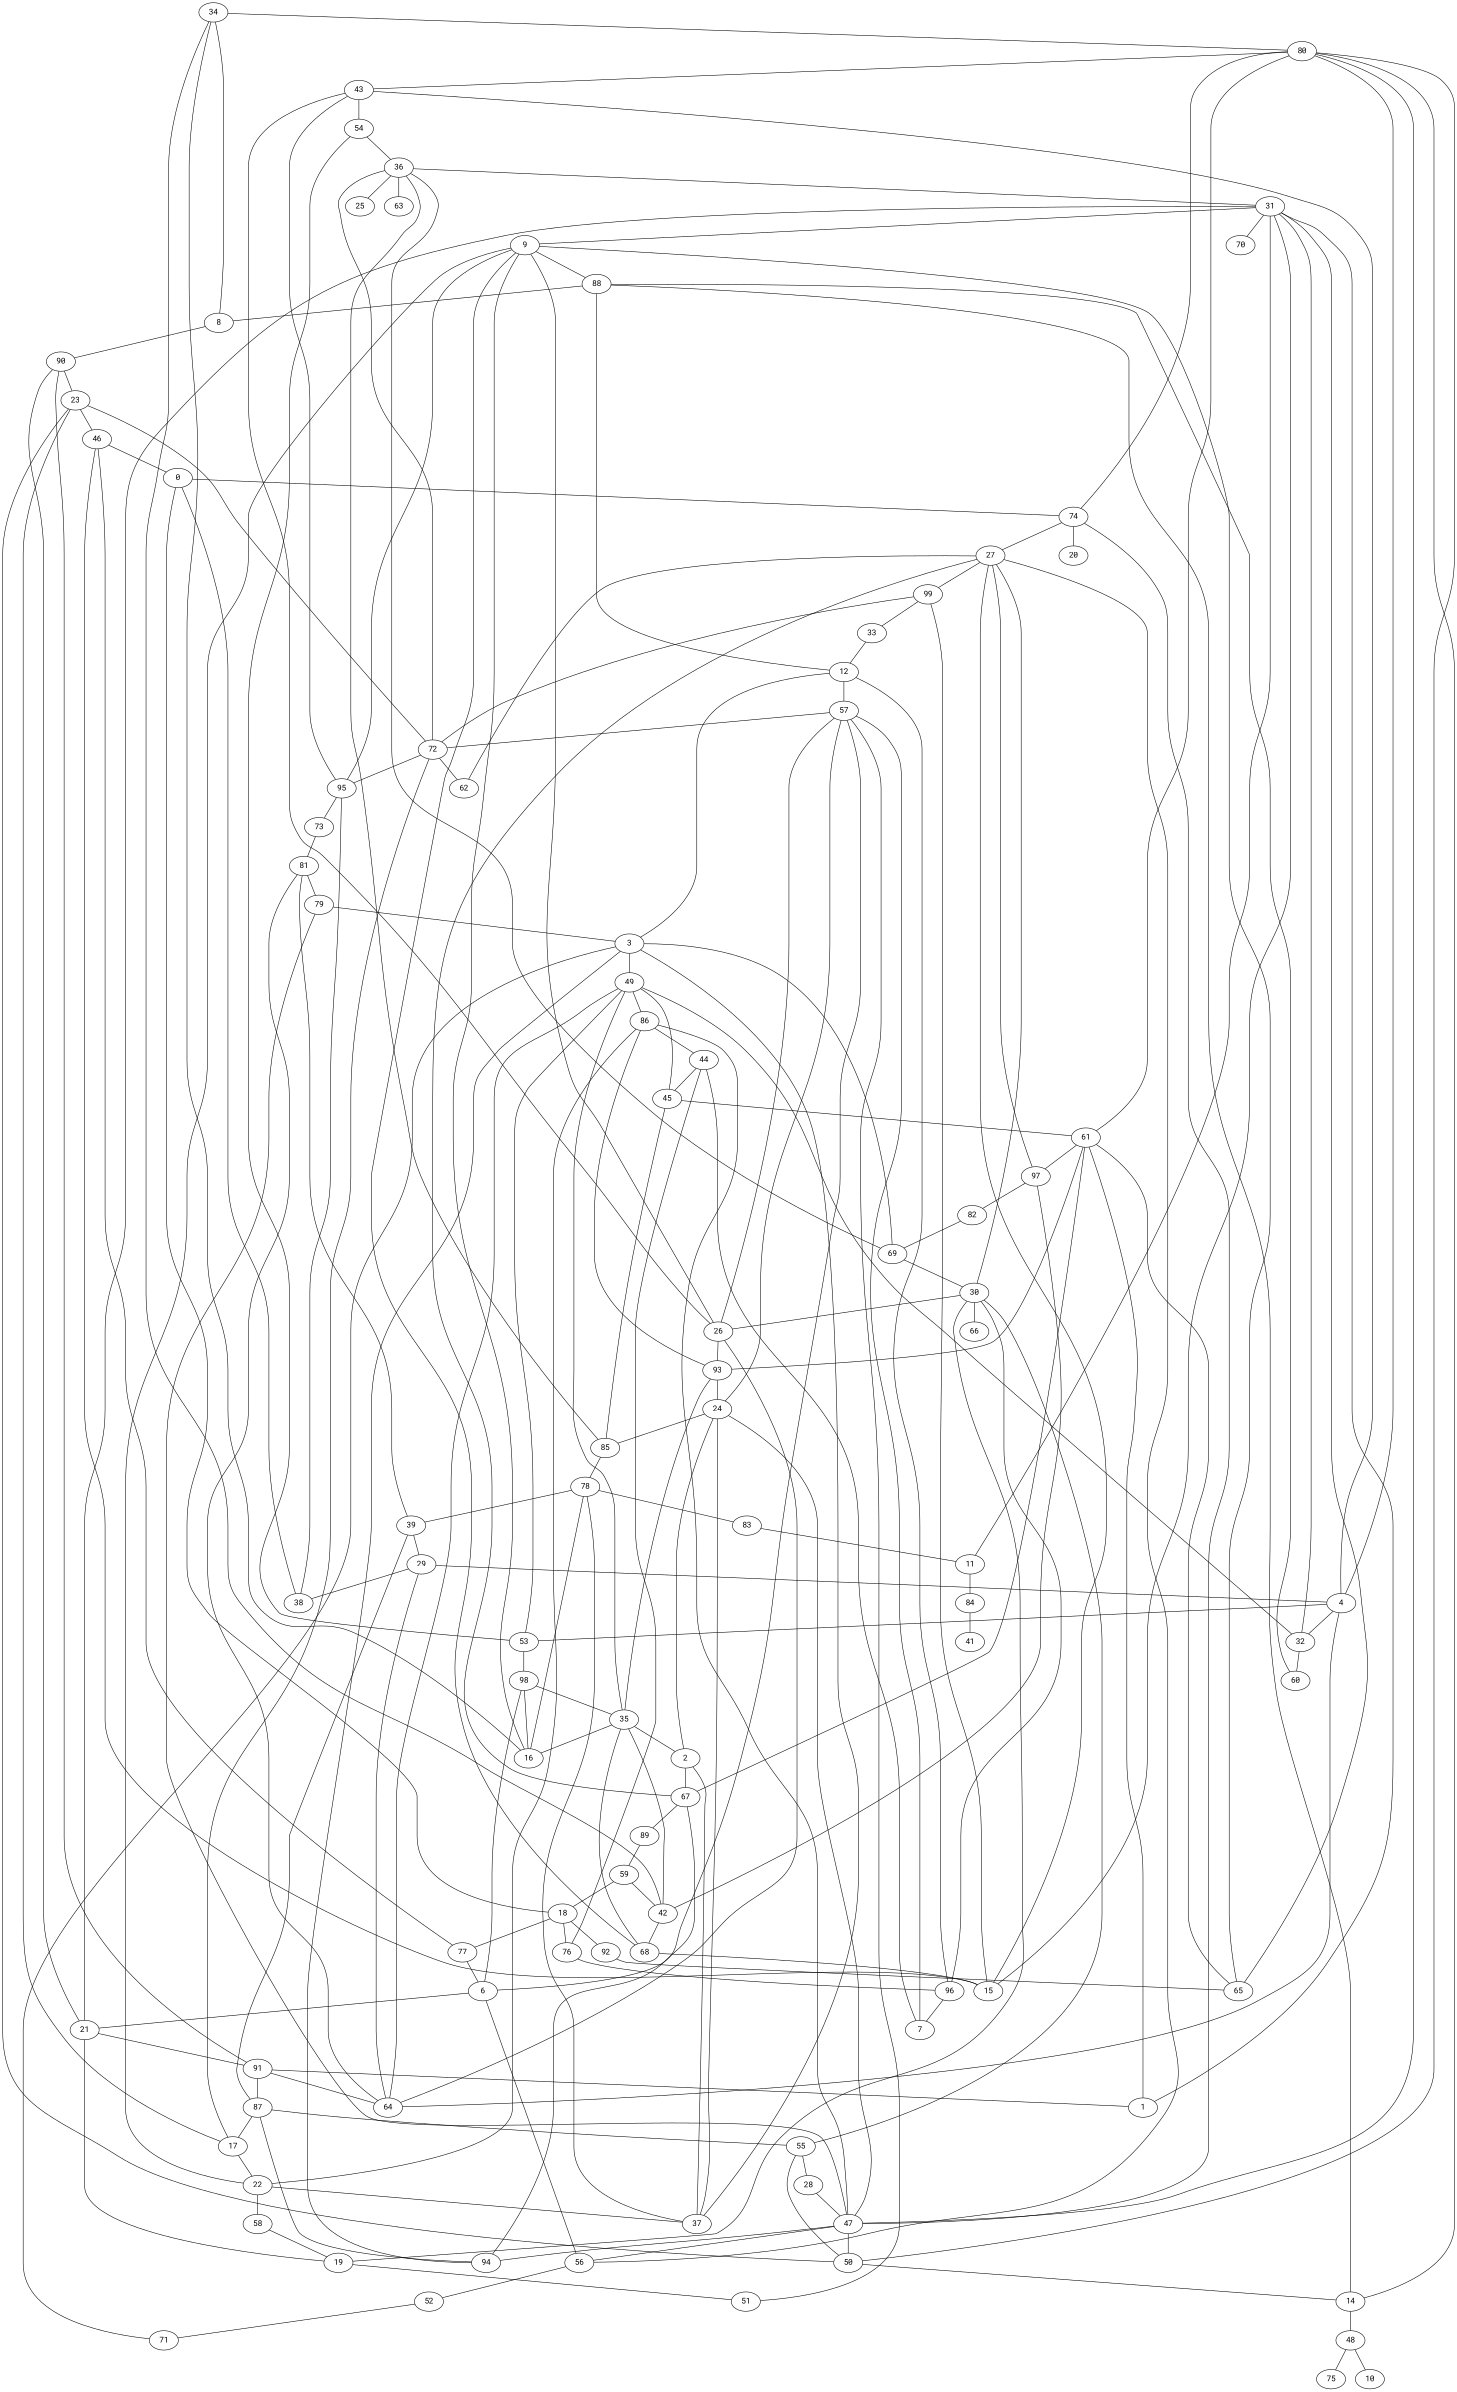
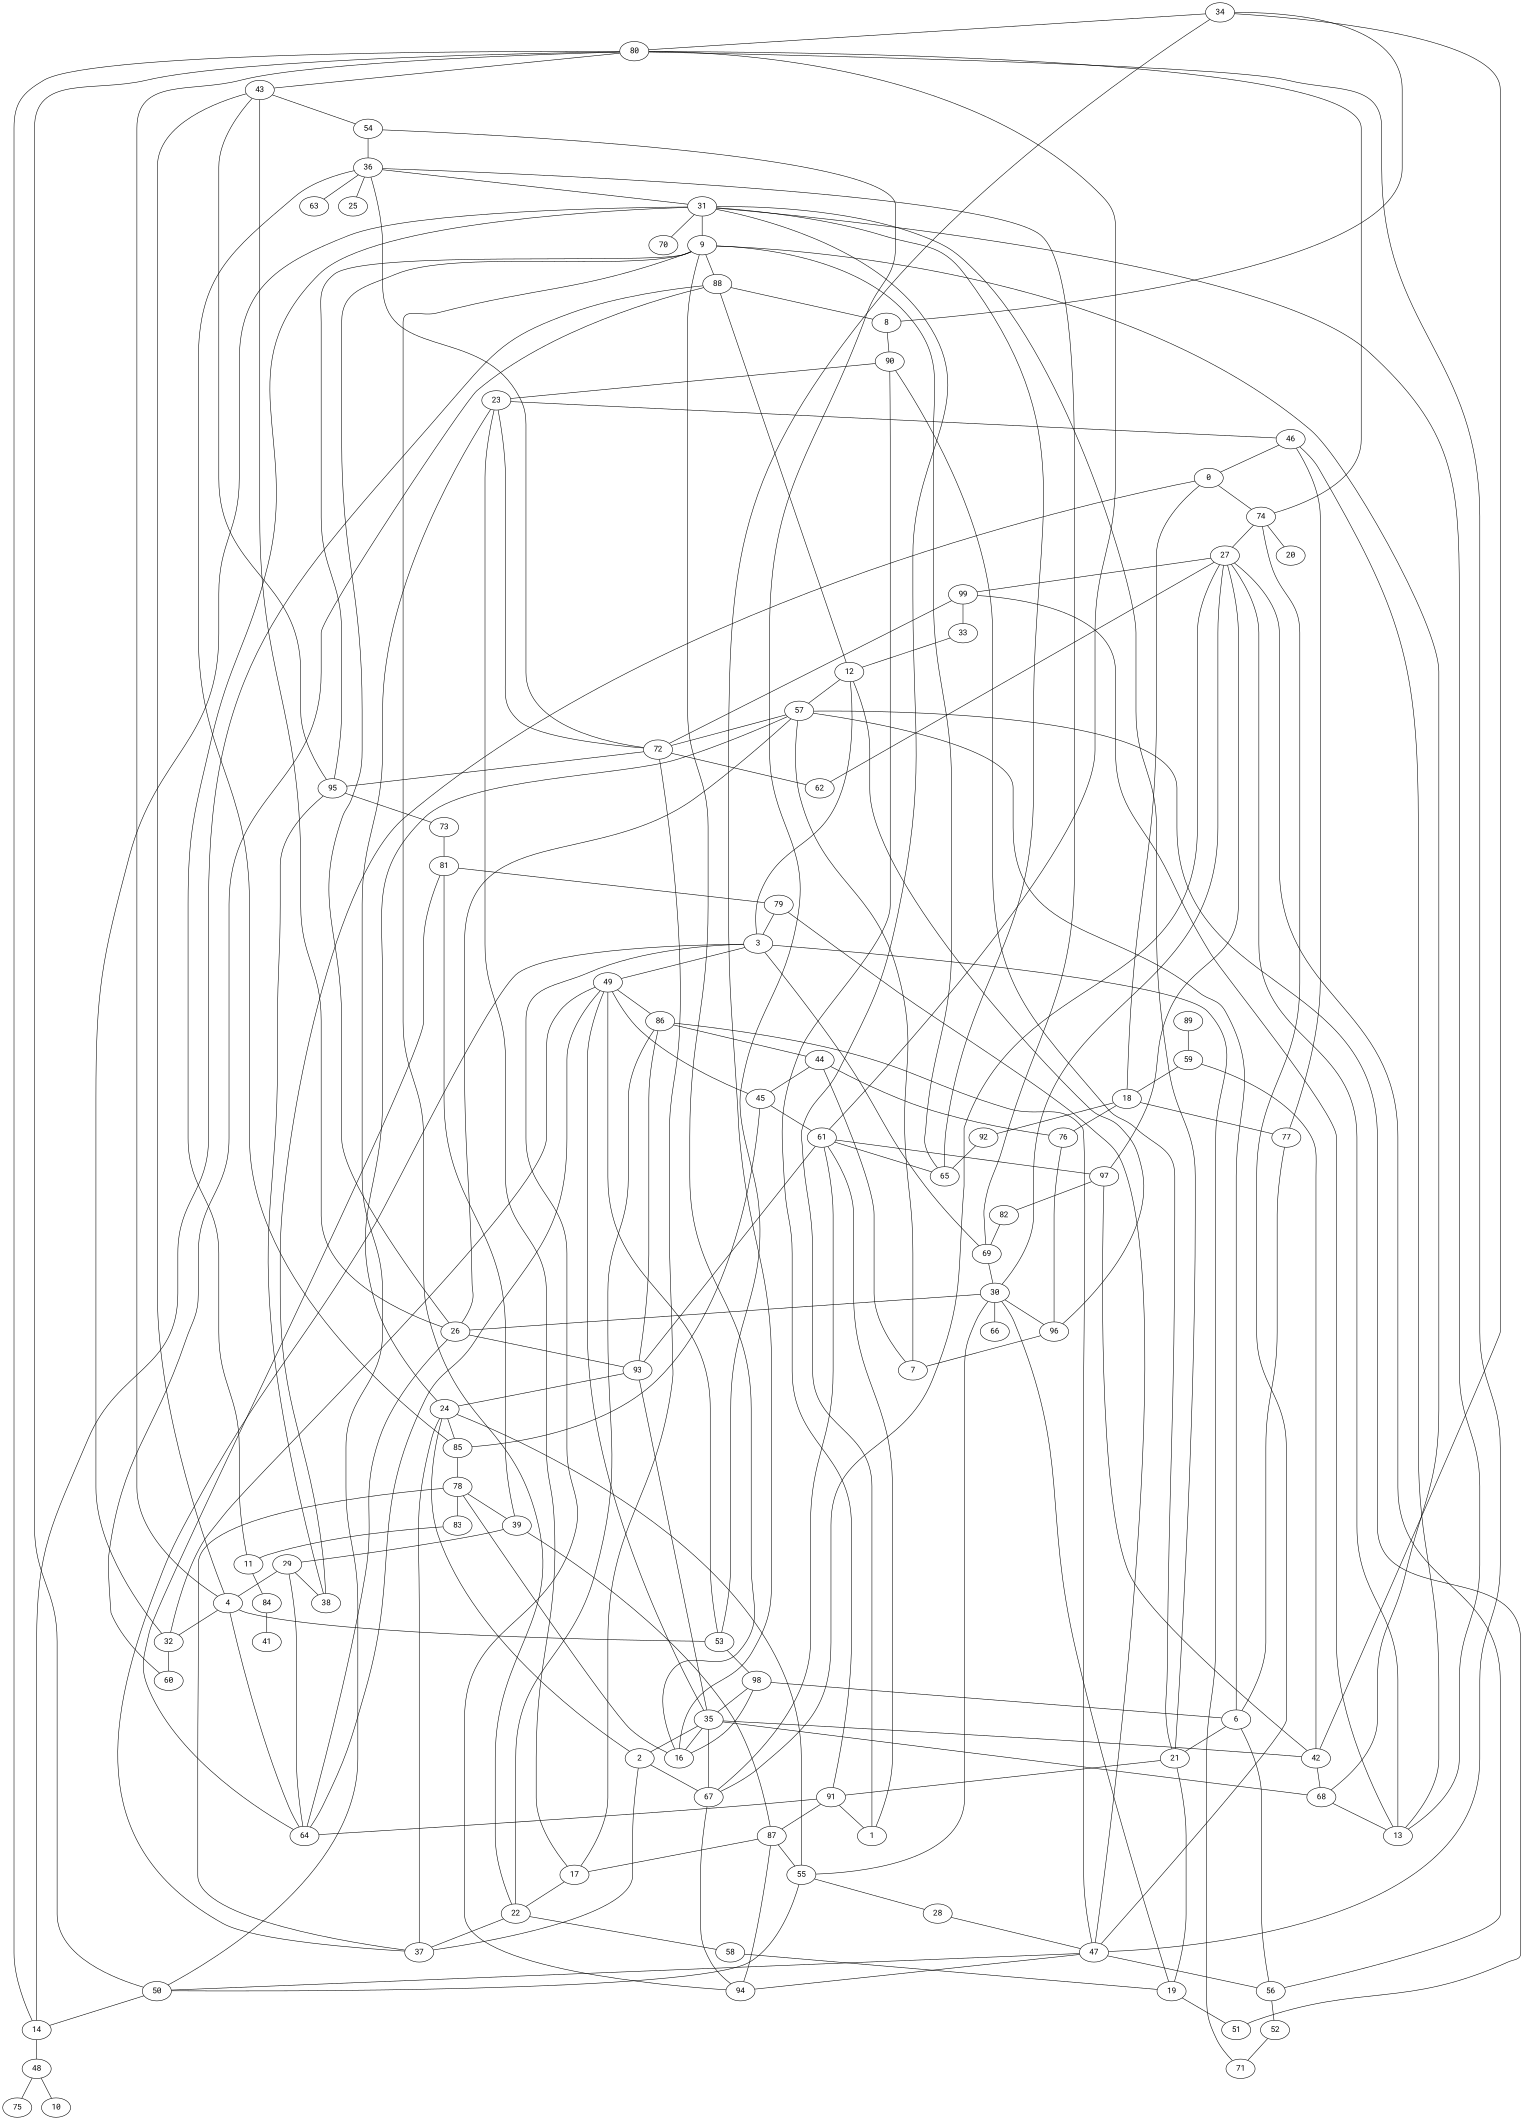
(822, 1800) -> (717, 1579)
(666, 1816) -> (709, 1758)
(988, 1991) -> (1398, 1836)
